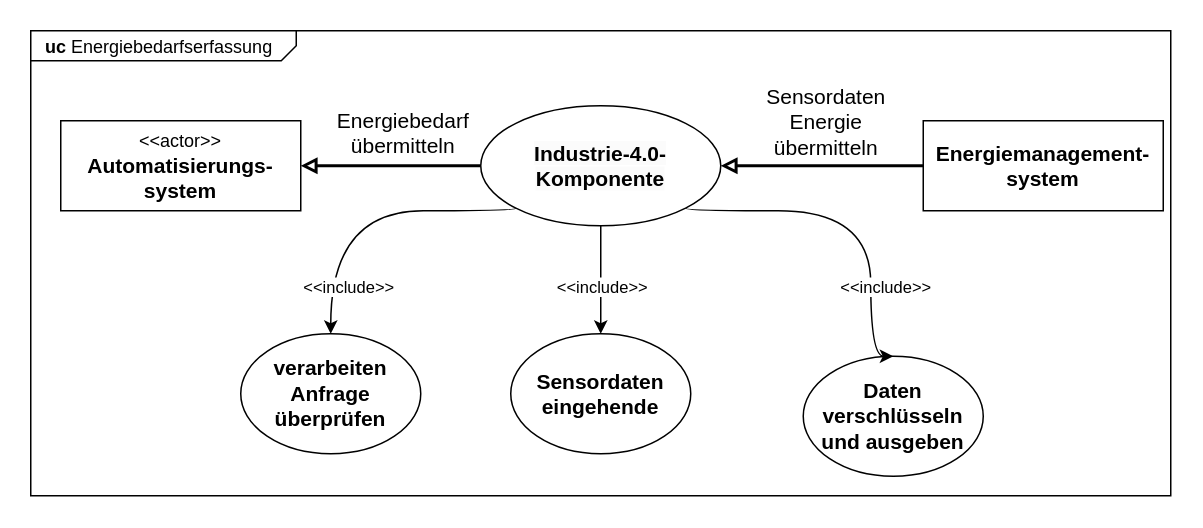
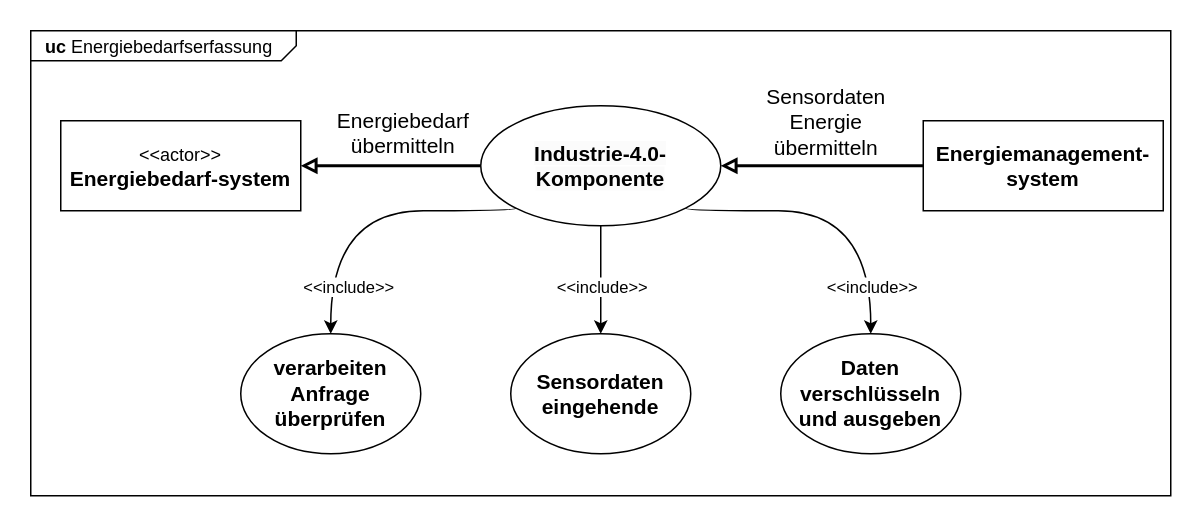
(181, 166) -> (181, 166)
(893, 416) -> (871, 394)
